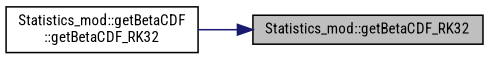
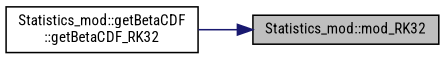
(368, 30) -> (346, 30)
